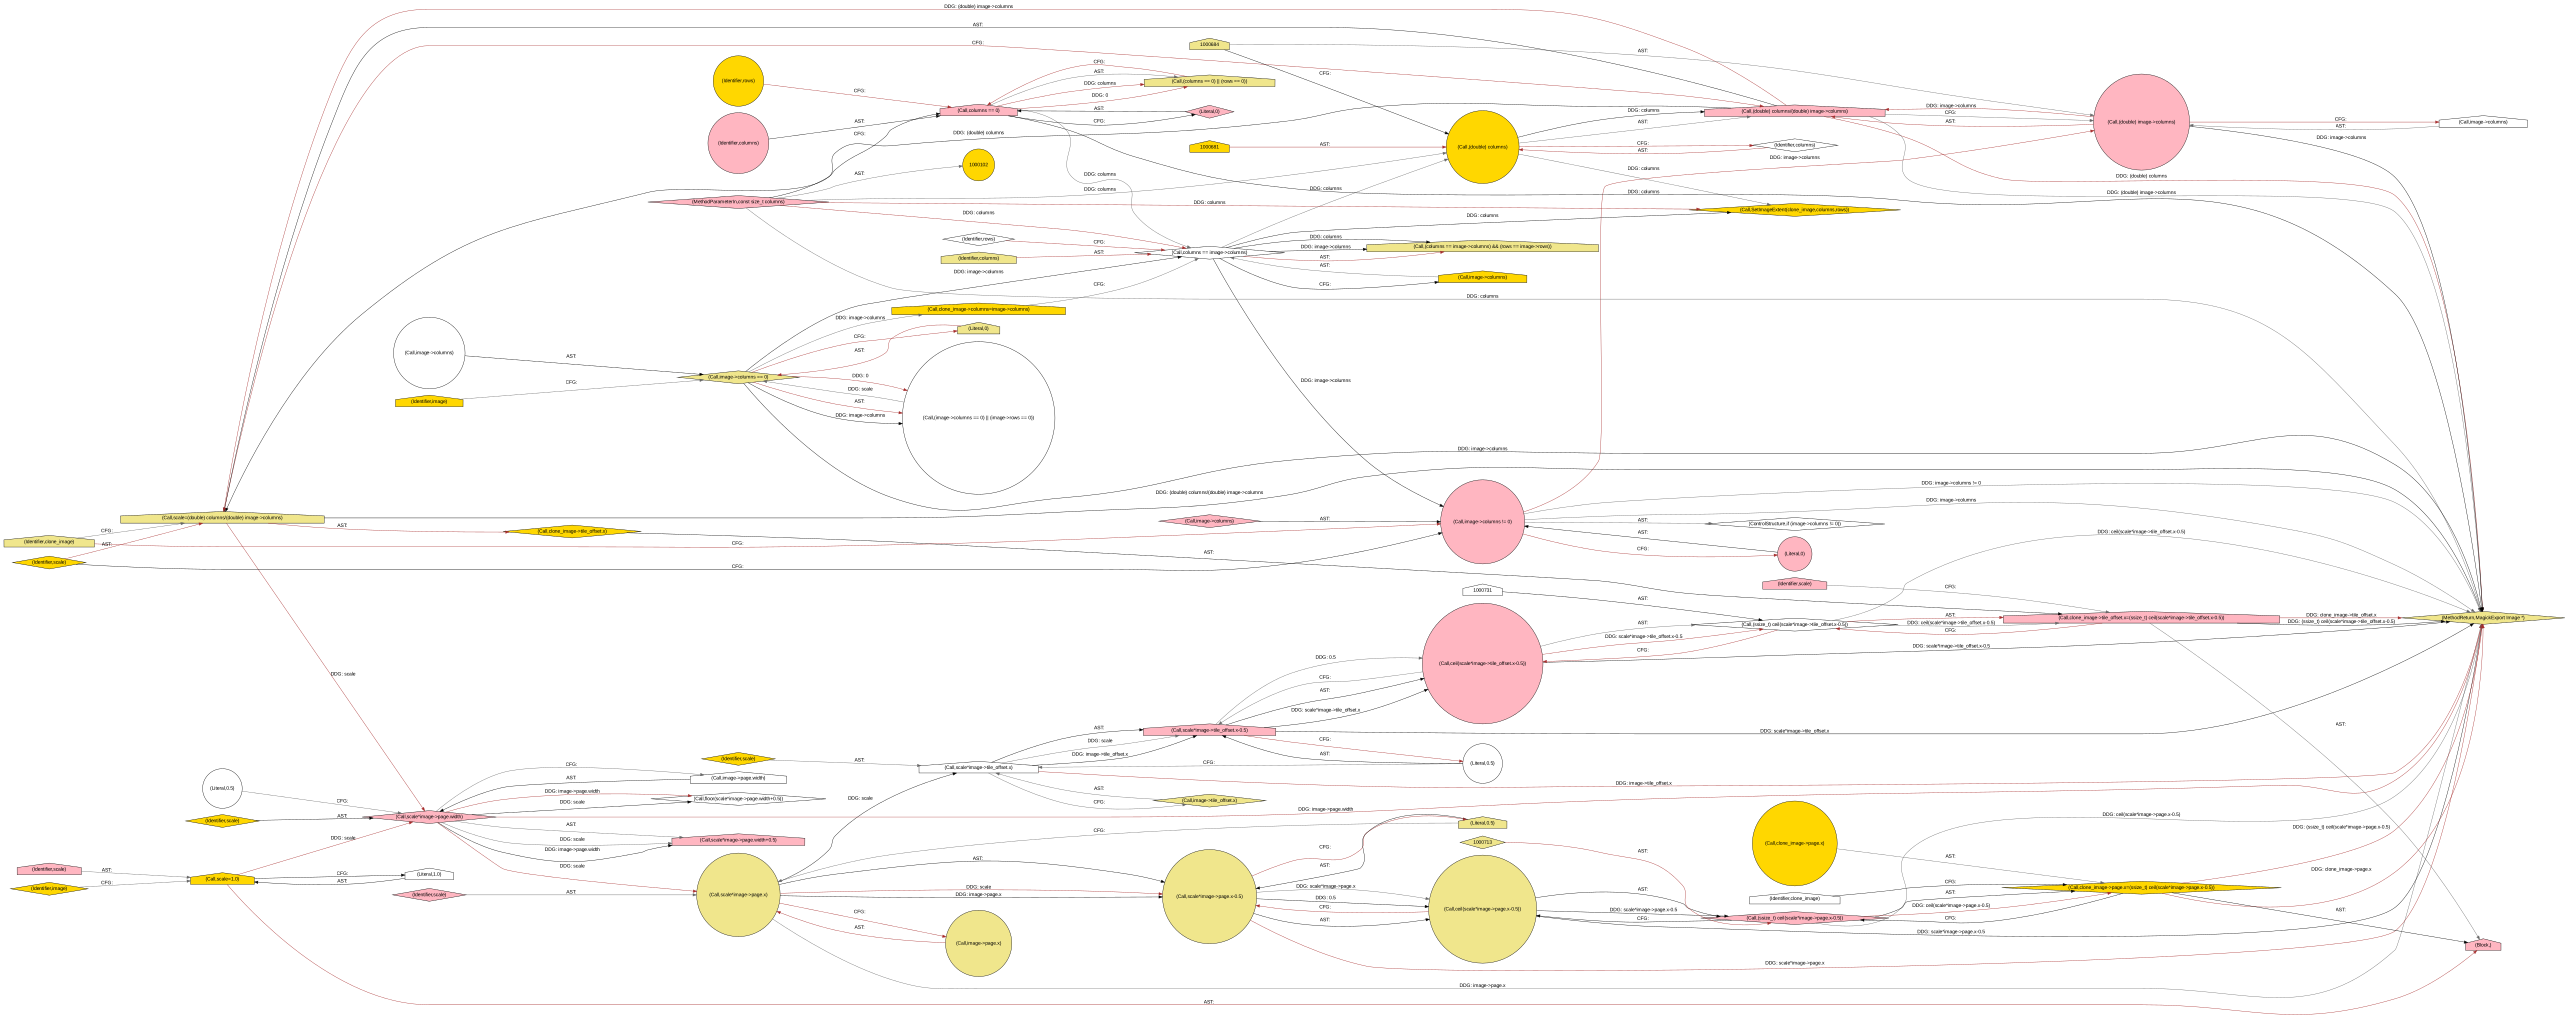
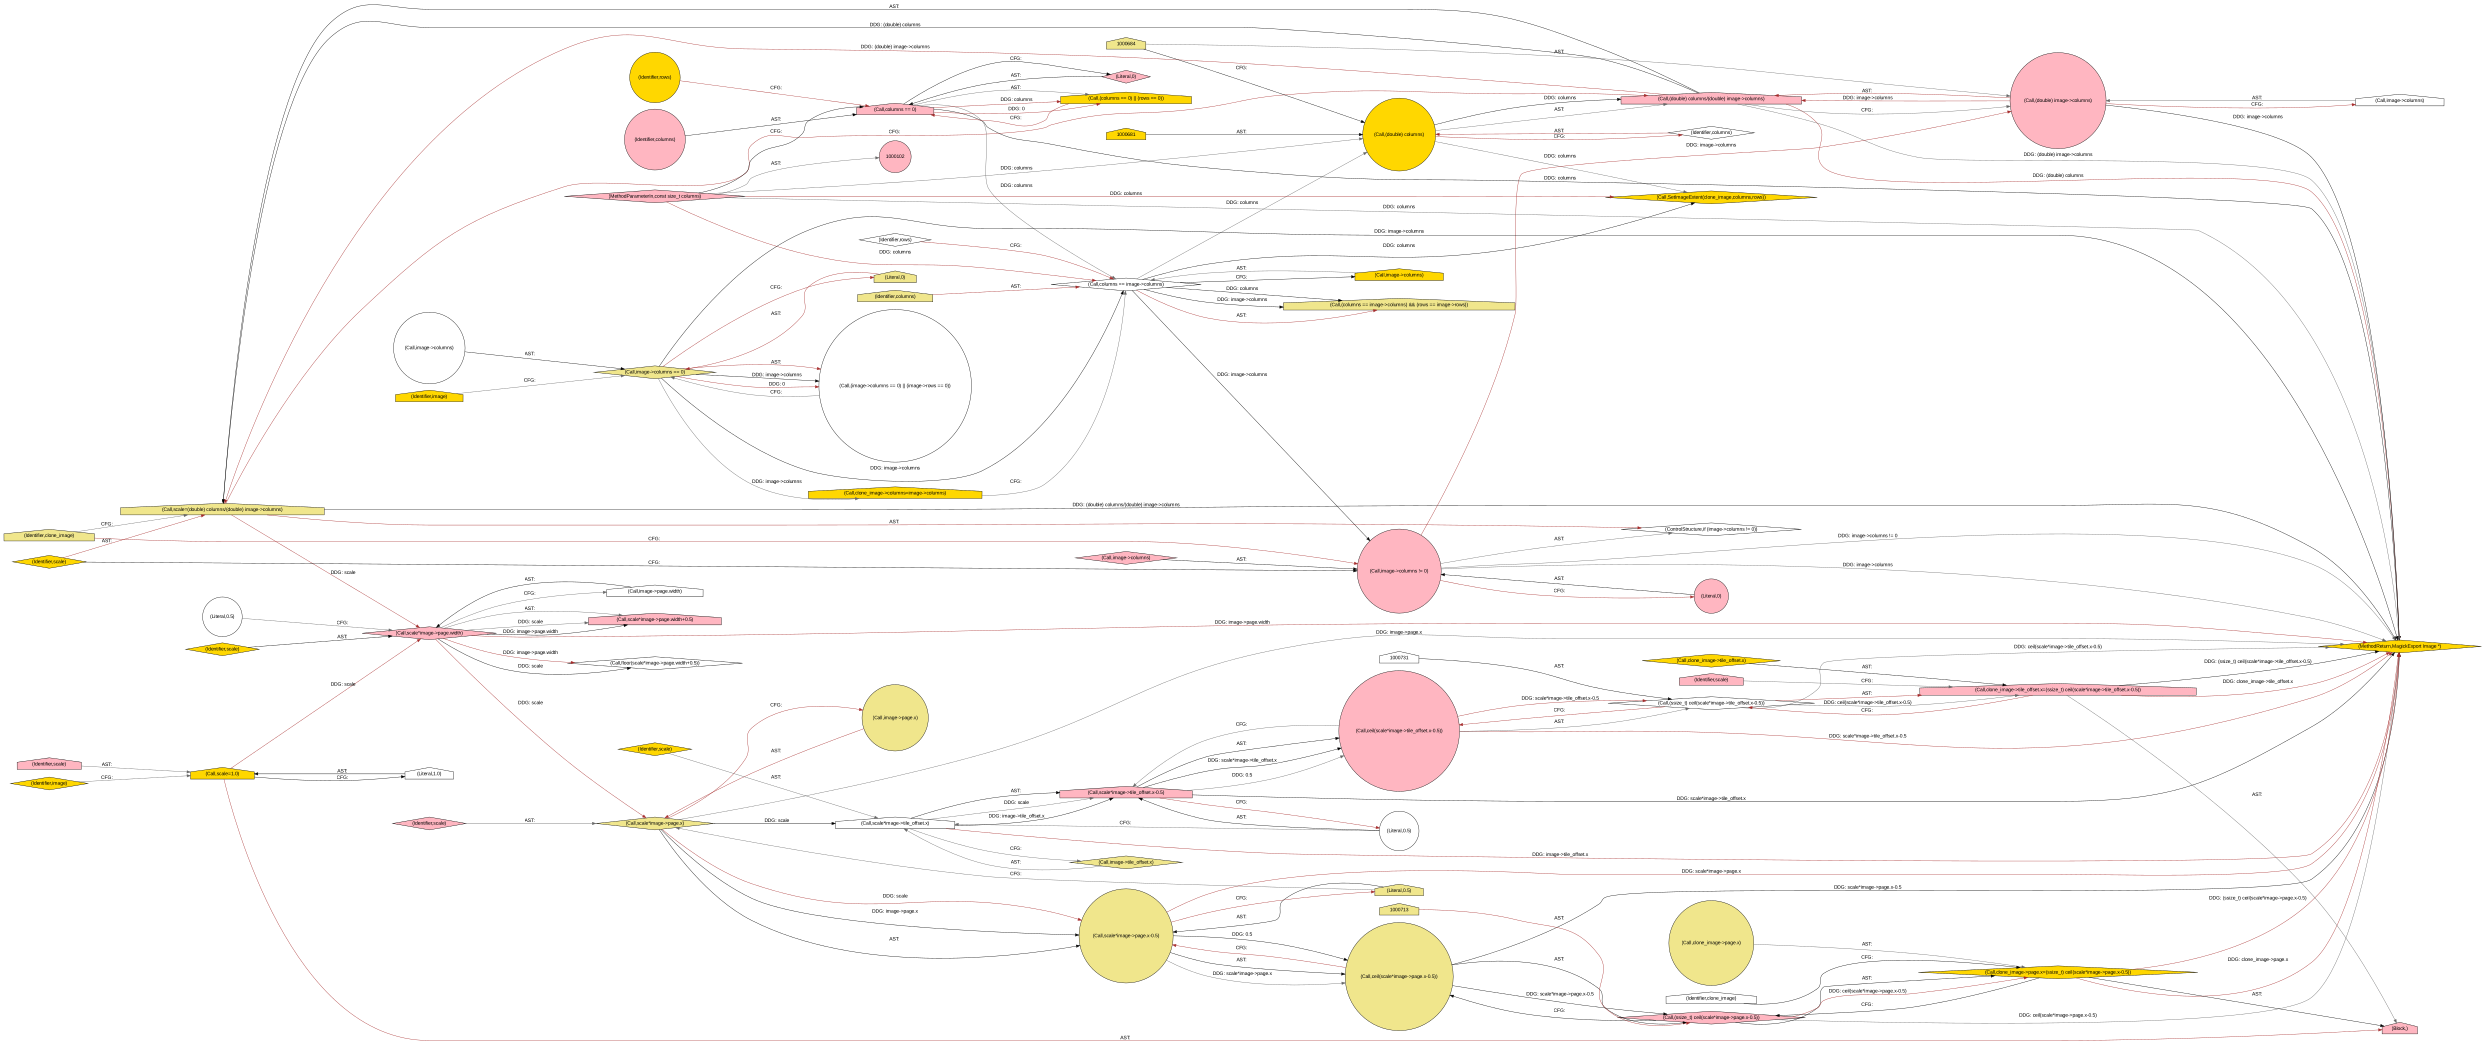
(1210, 81) -> (1126, 99)
(1336, 147) -> (1253, 135)
(979, 165) -> (895, 157)
(860, 389) -> (777, 392)
(387, 531) -> (952, 525)
(2483, 618) -> (2400, 646)
(1995, 649) -> (1933, 746)
(1483, 842) -> (1399, 910)
(1795, 843) -> (1711, 943)
(738, 895) -> (655, 823)
